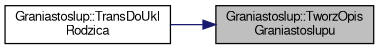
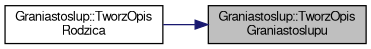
(88, 25) -> (84, 25)
